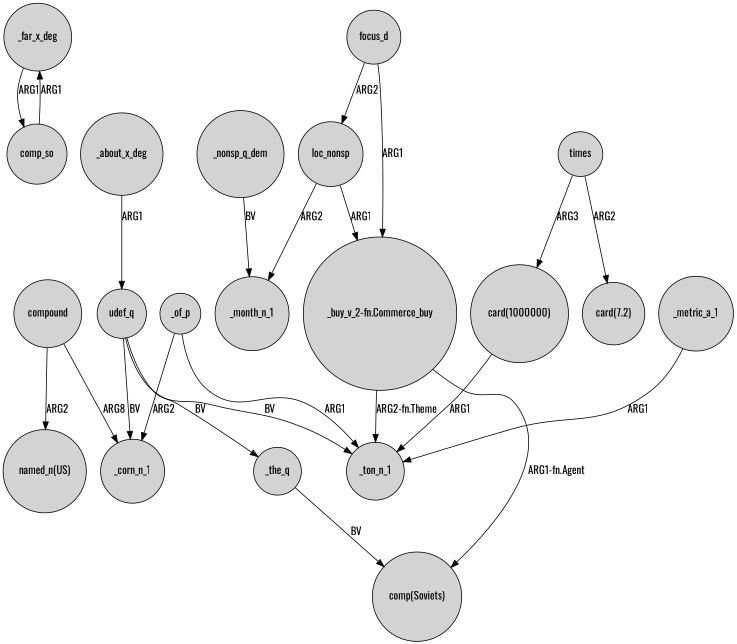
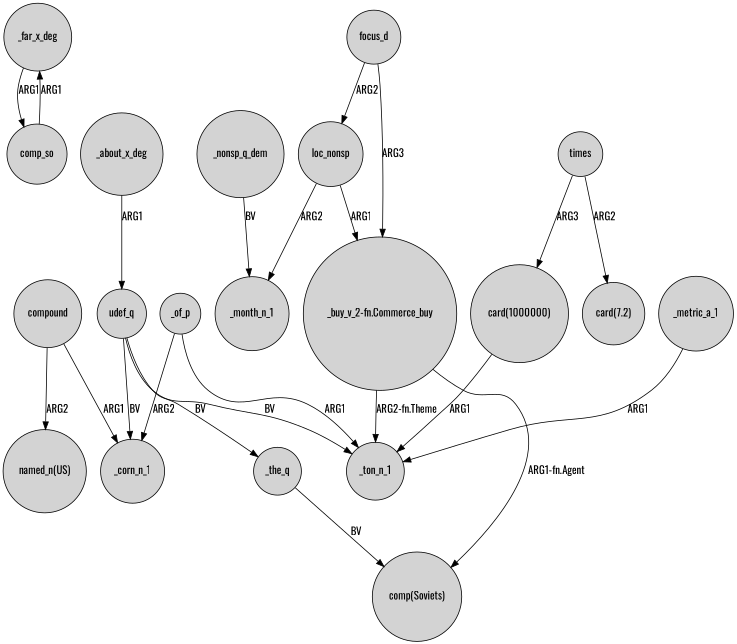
(393, 154) -> (393, 154)
(114, 410) -> (114, 410)
